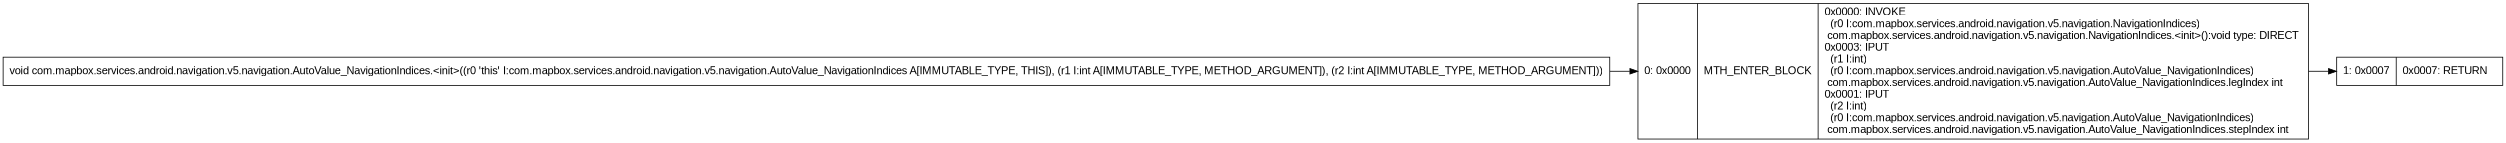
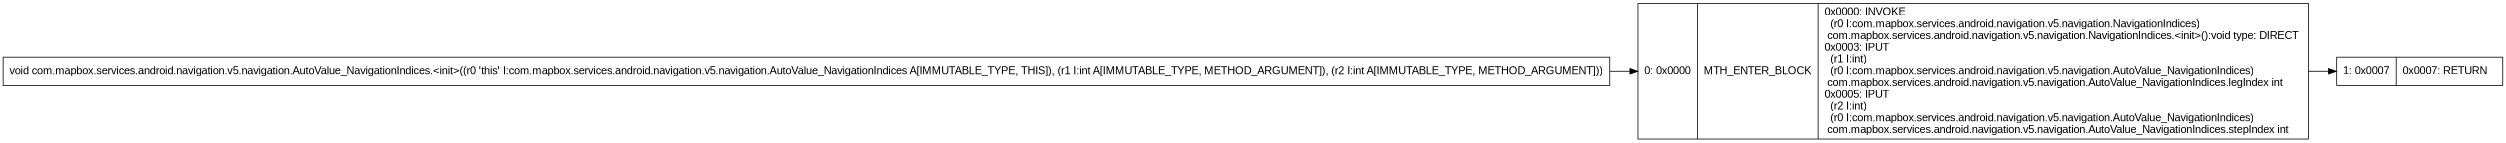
(1860, 94) -> (1860, 94)
